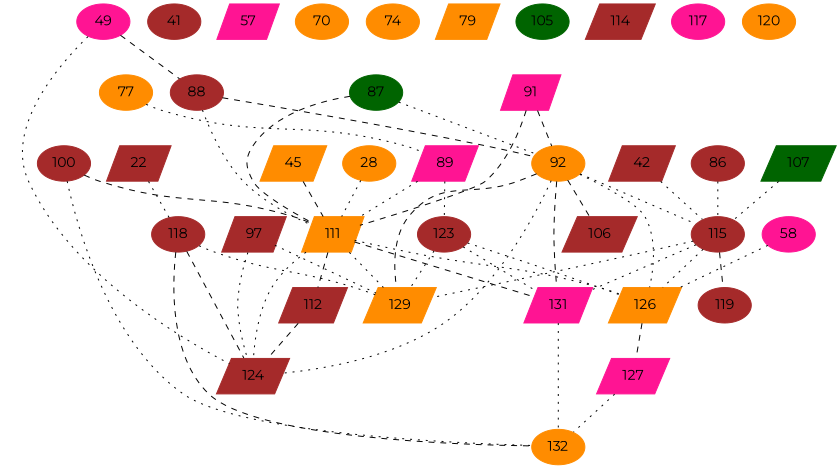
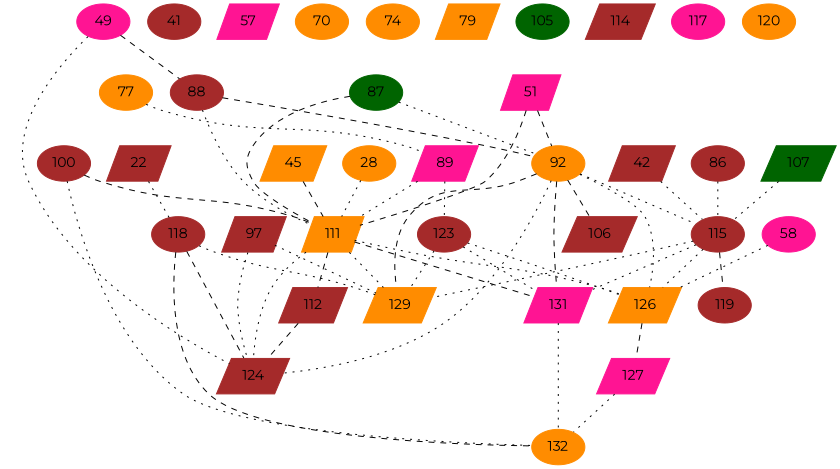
(531, 93) -> (531, 93)
